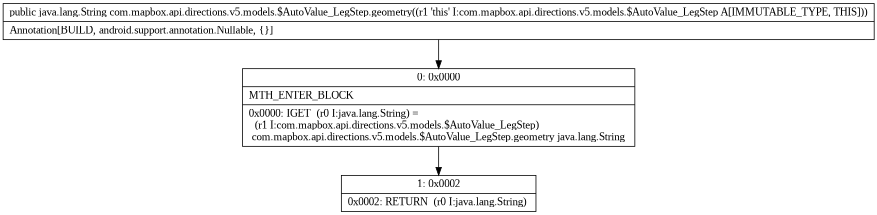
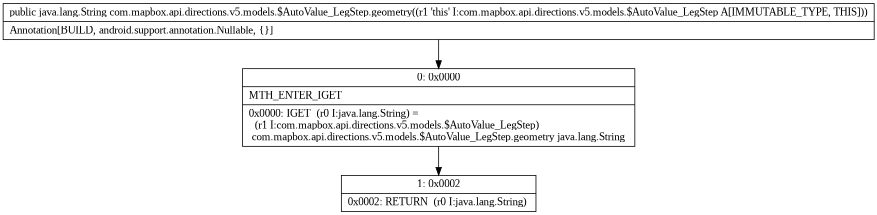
(301, 95) -> (295, 95)
